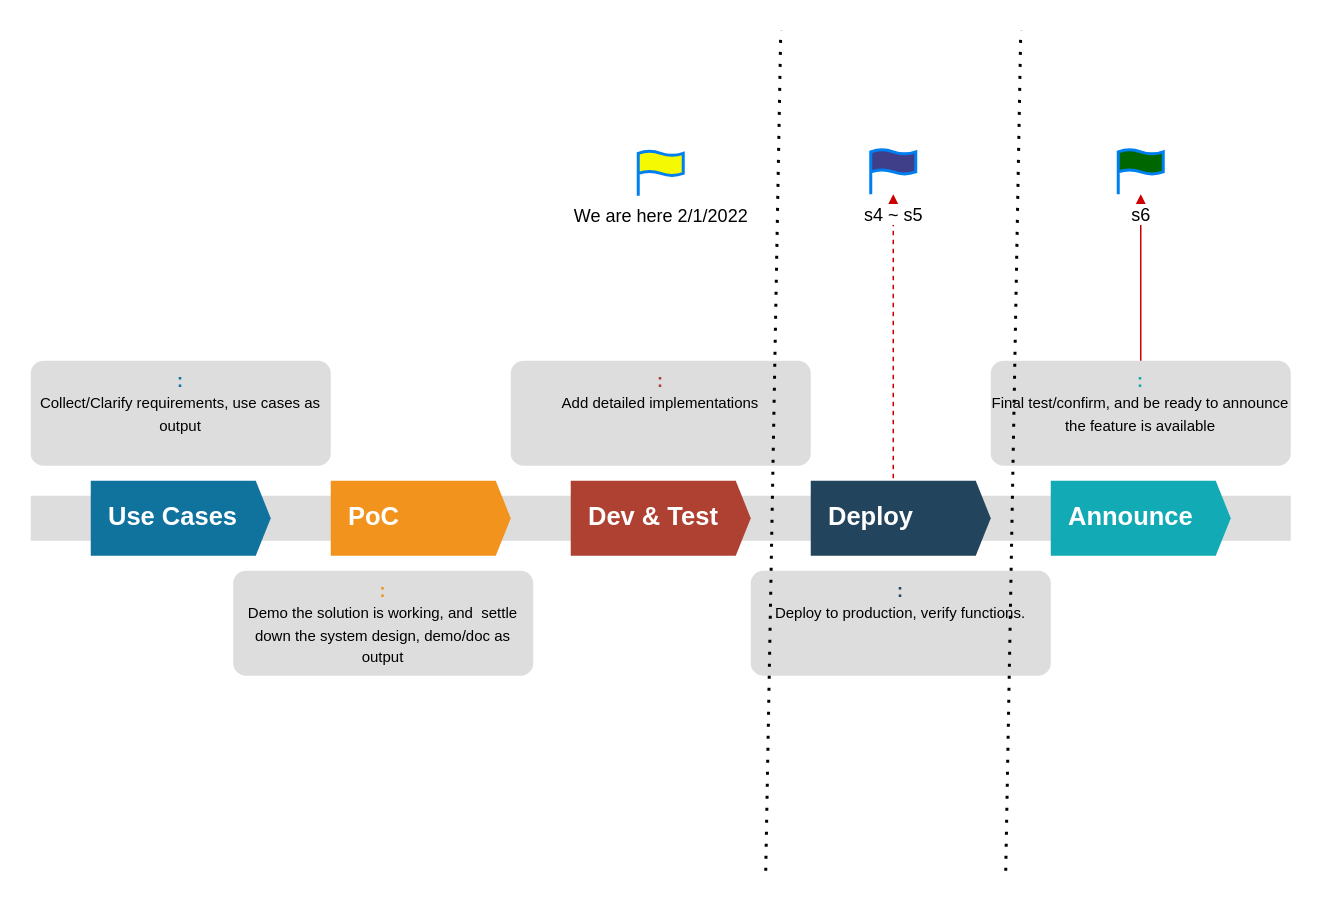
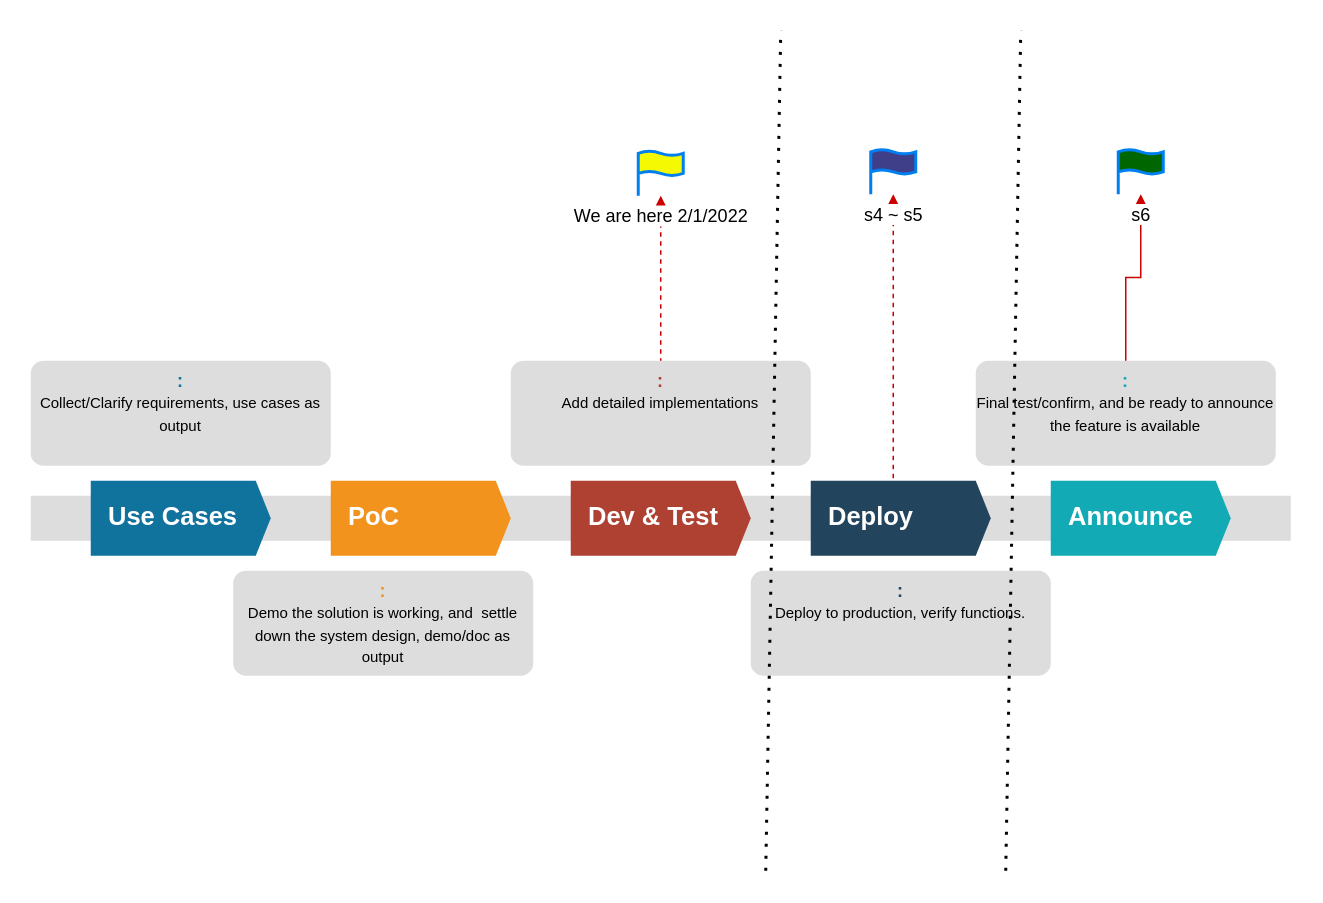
none -> (661, 293)
(1141, 413) -> (1126, 413)
